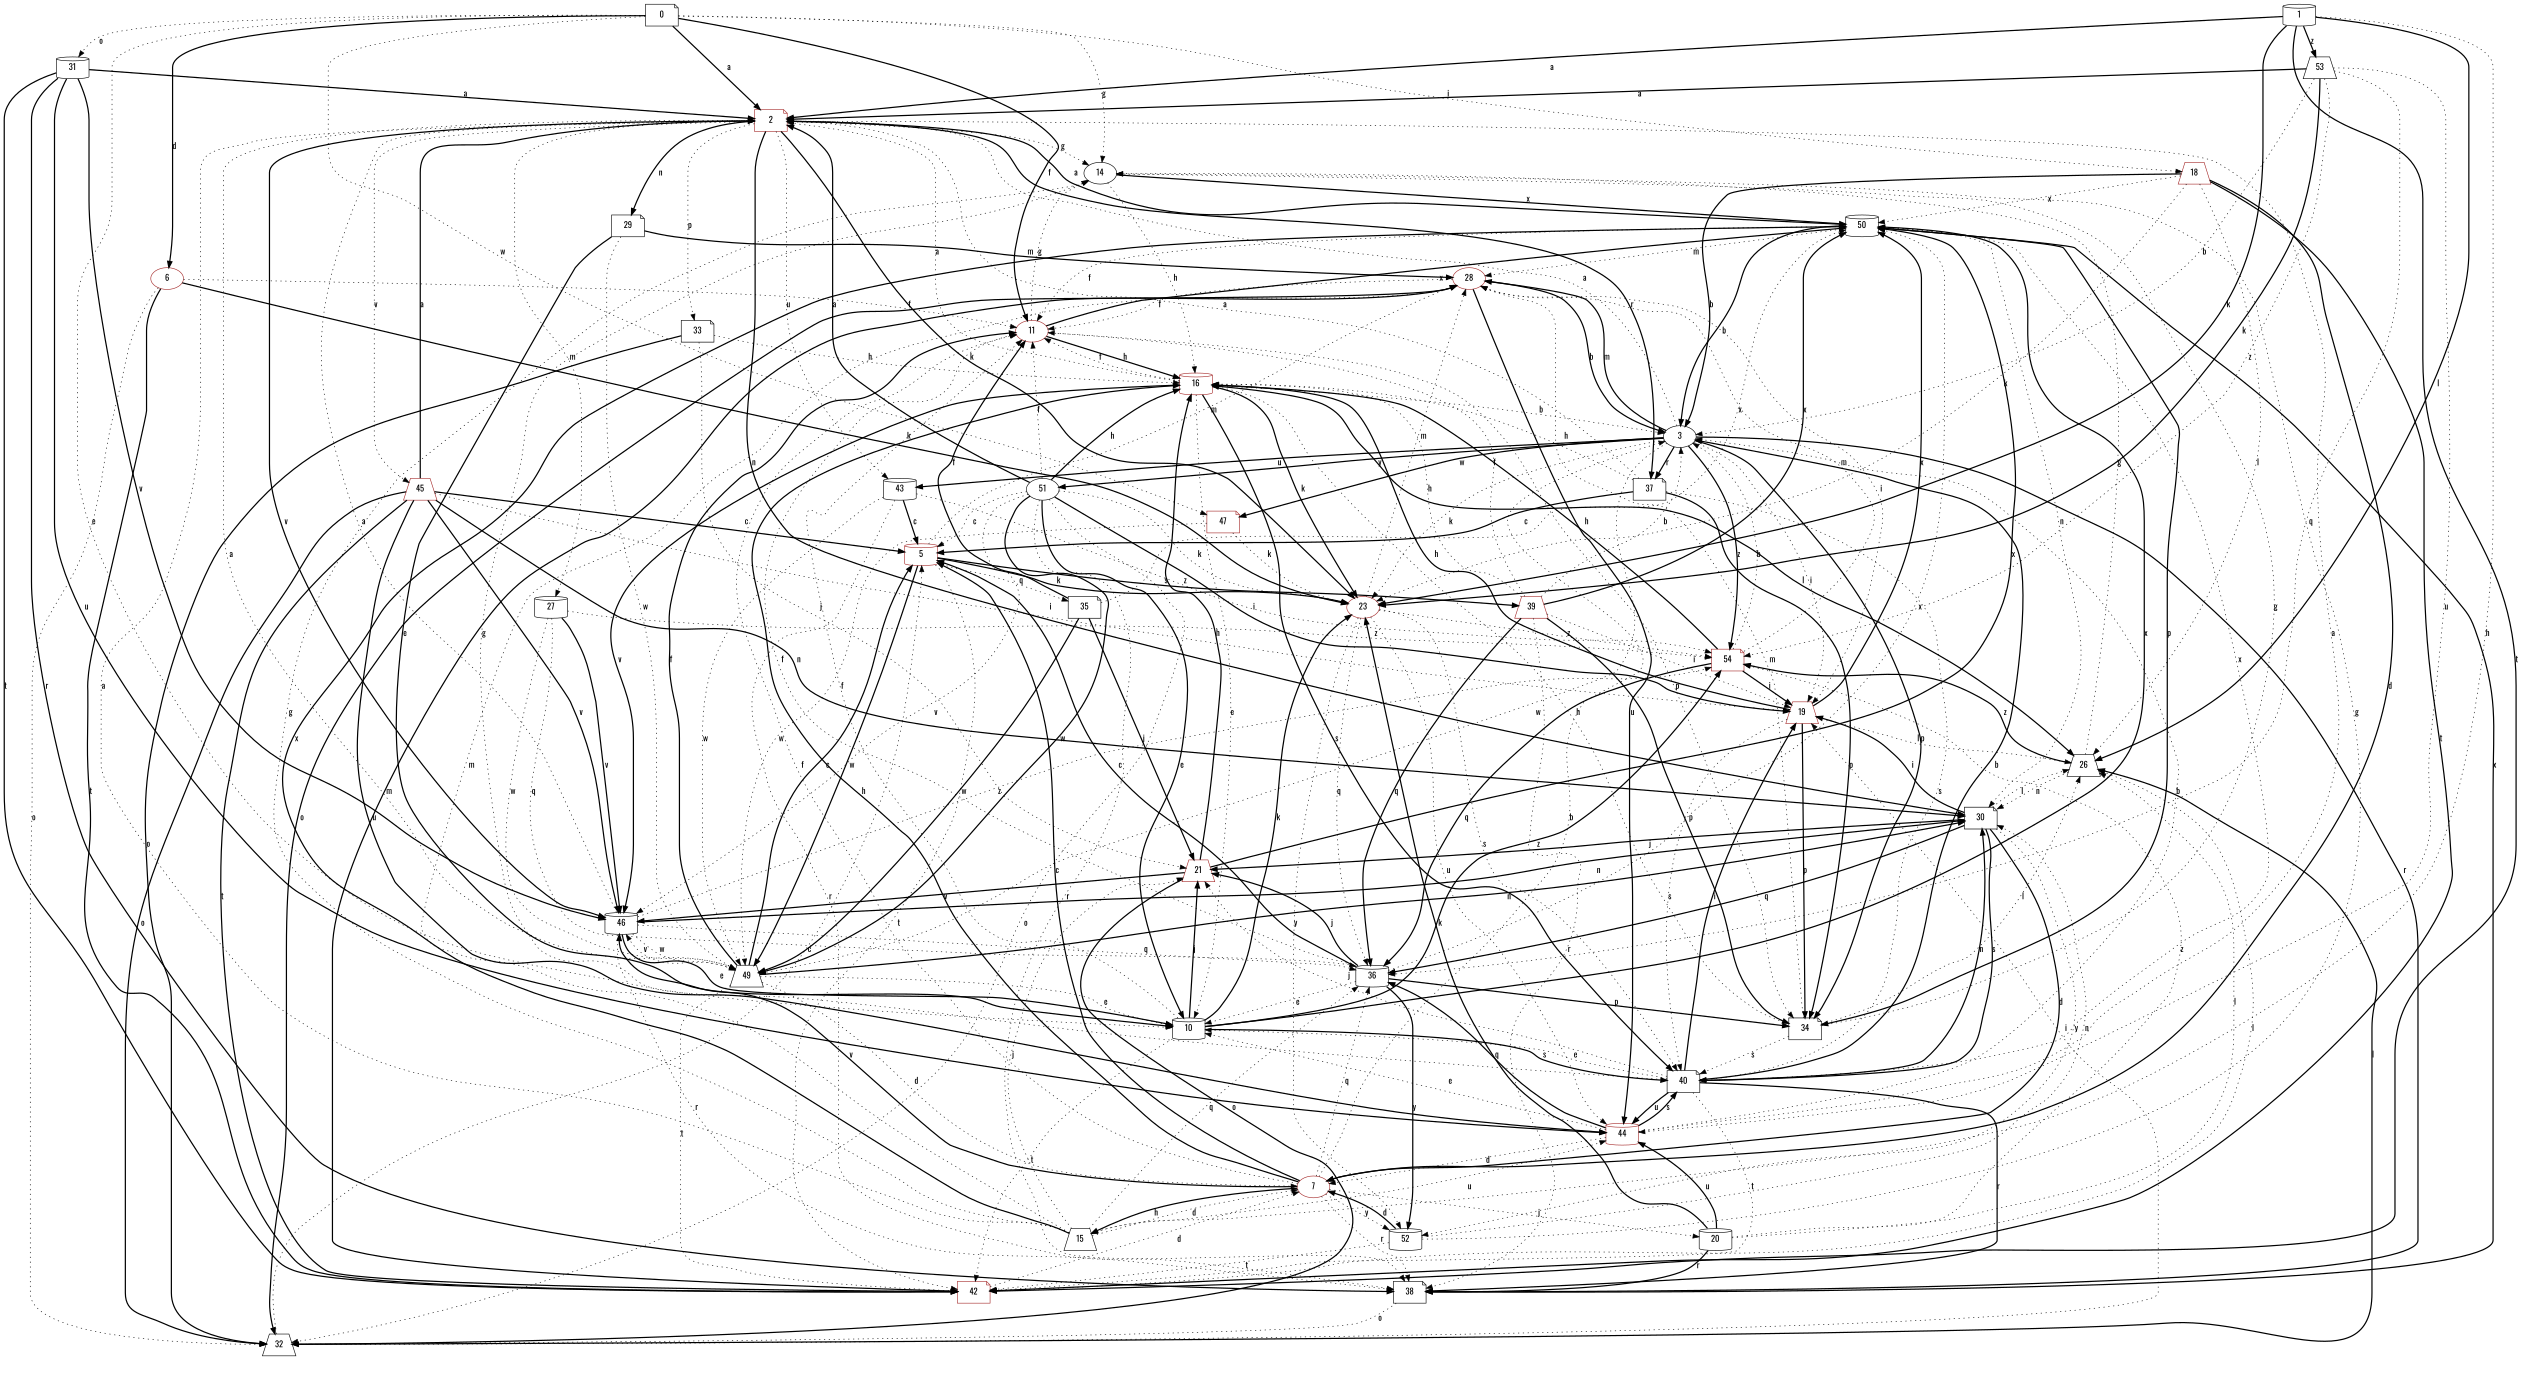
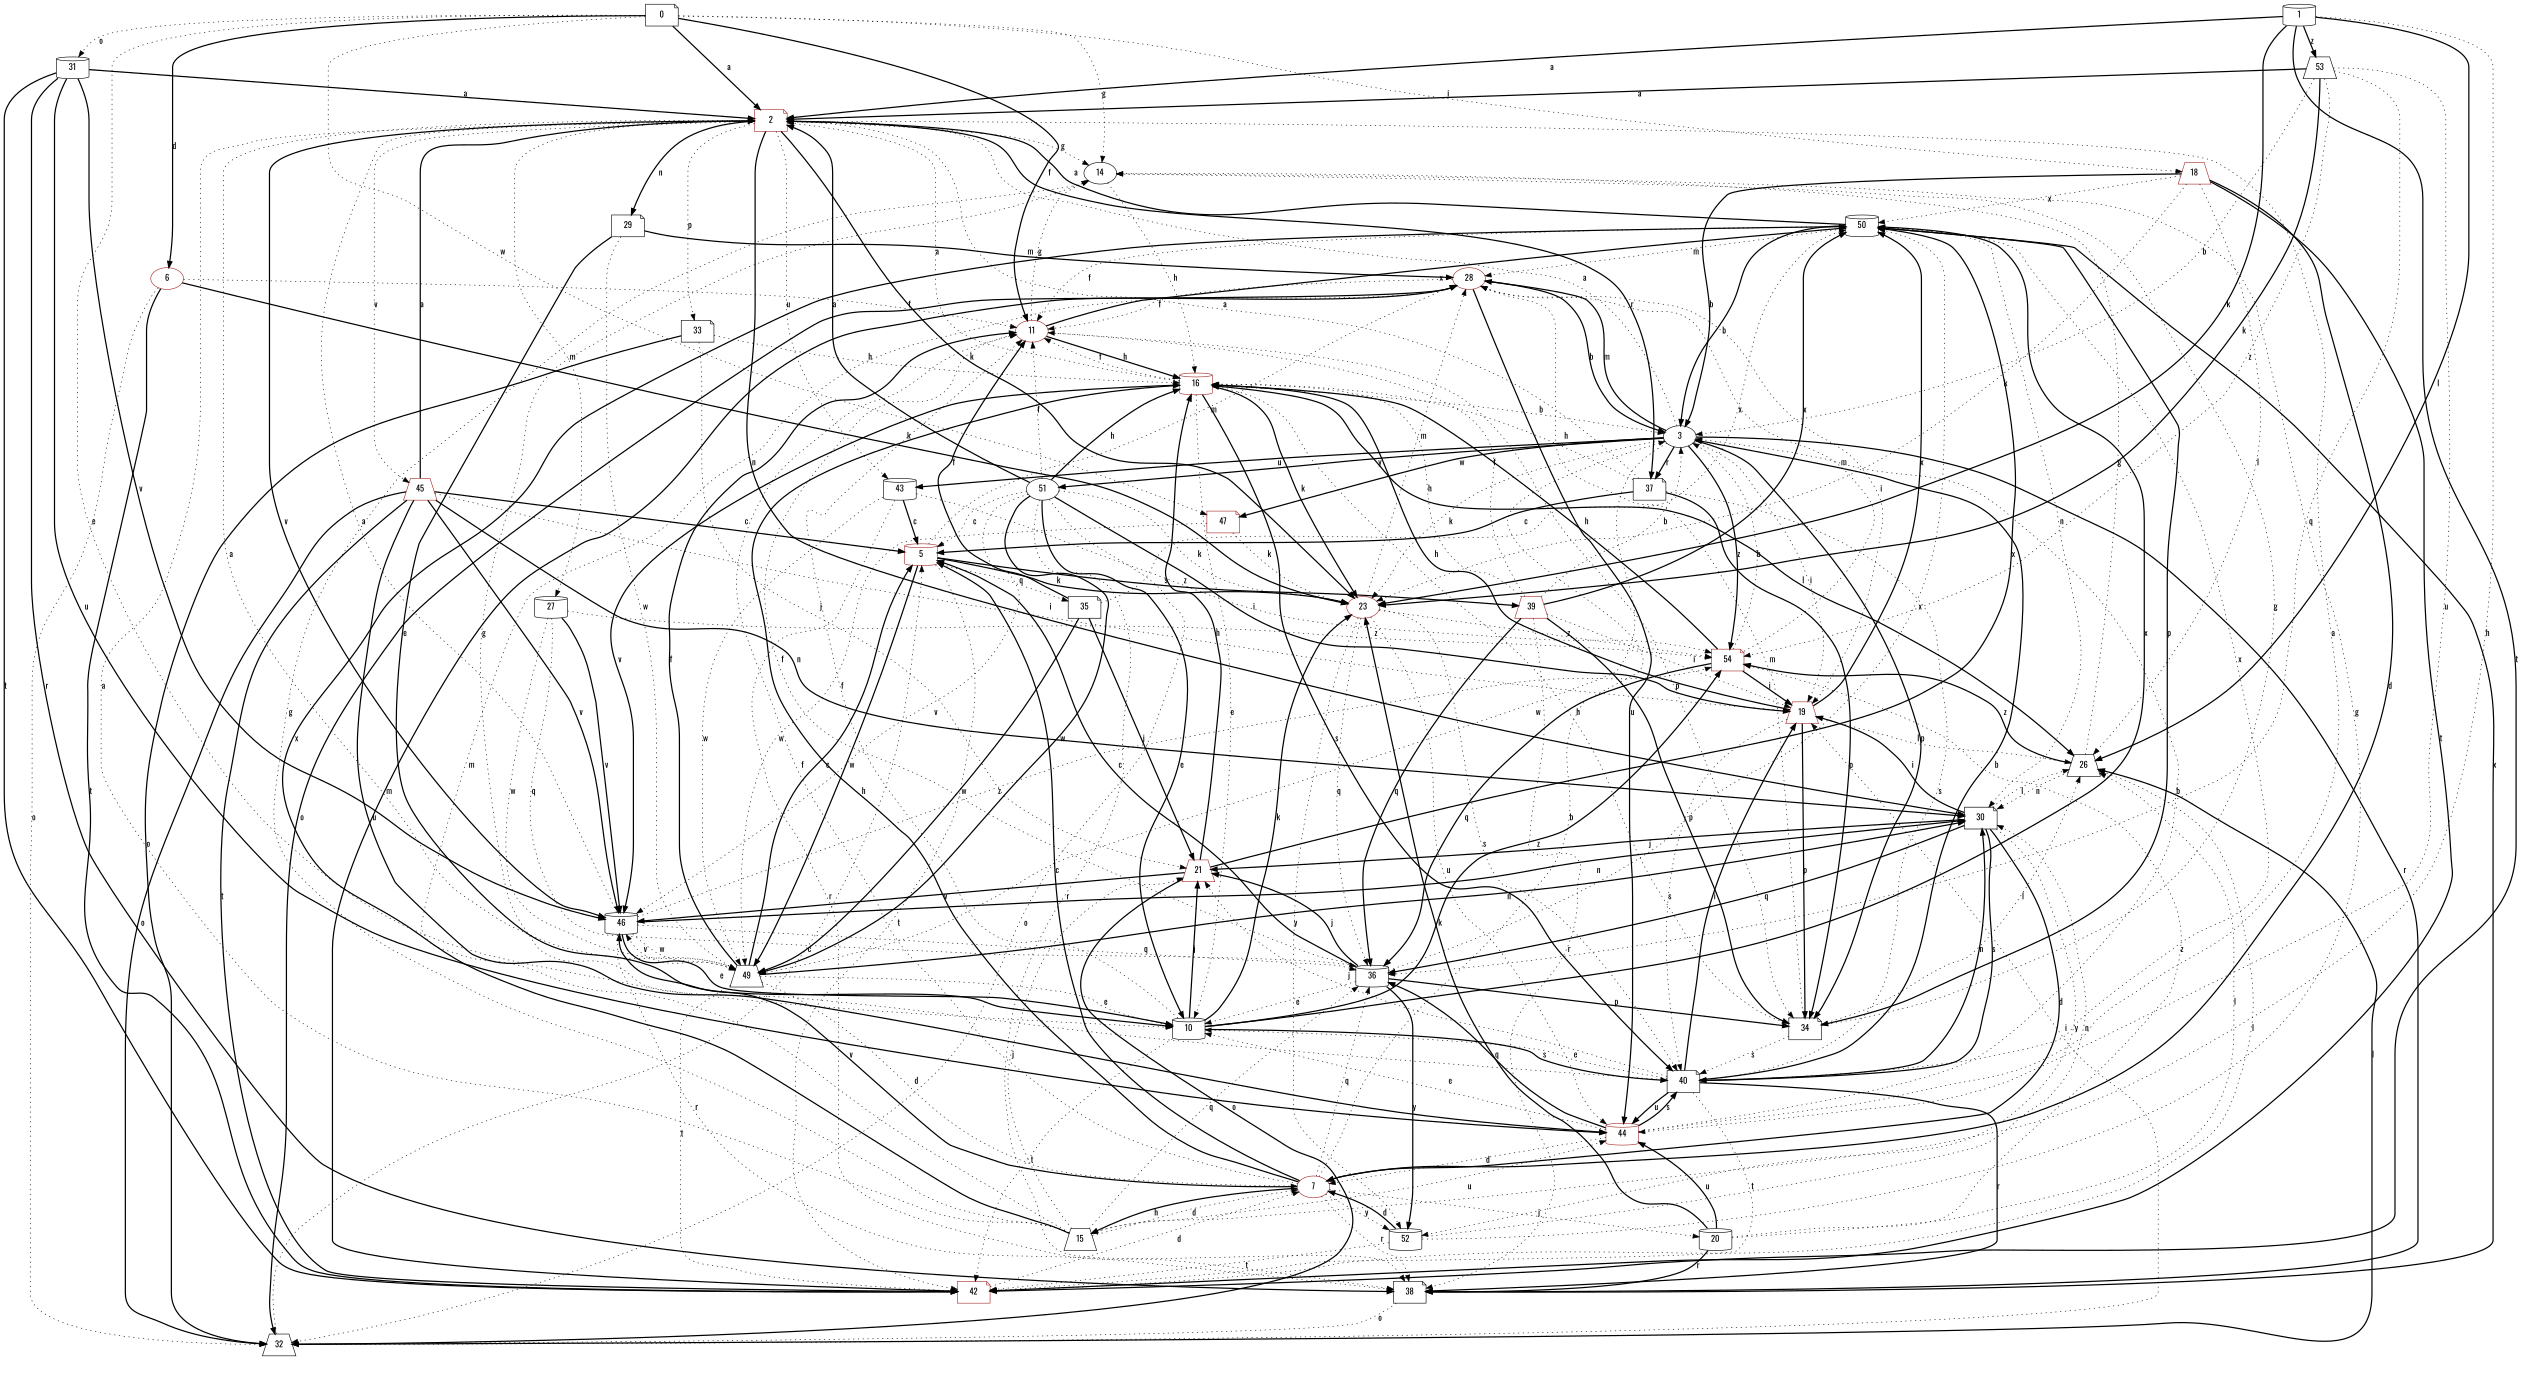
(1478, 199) -> none
